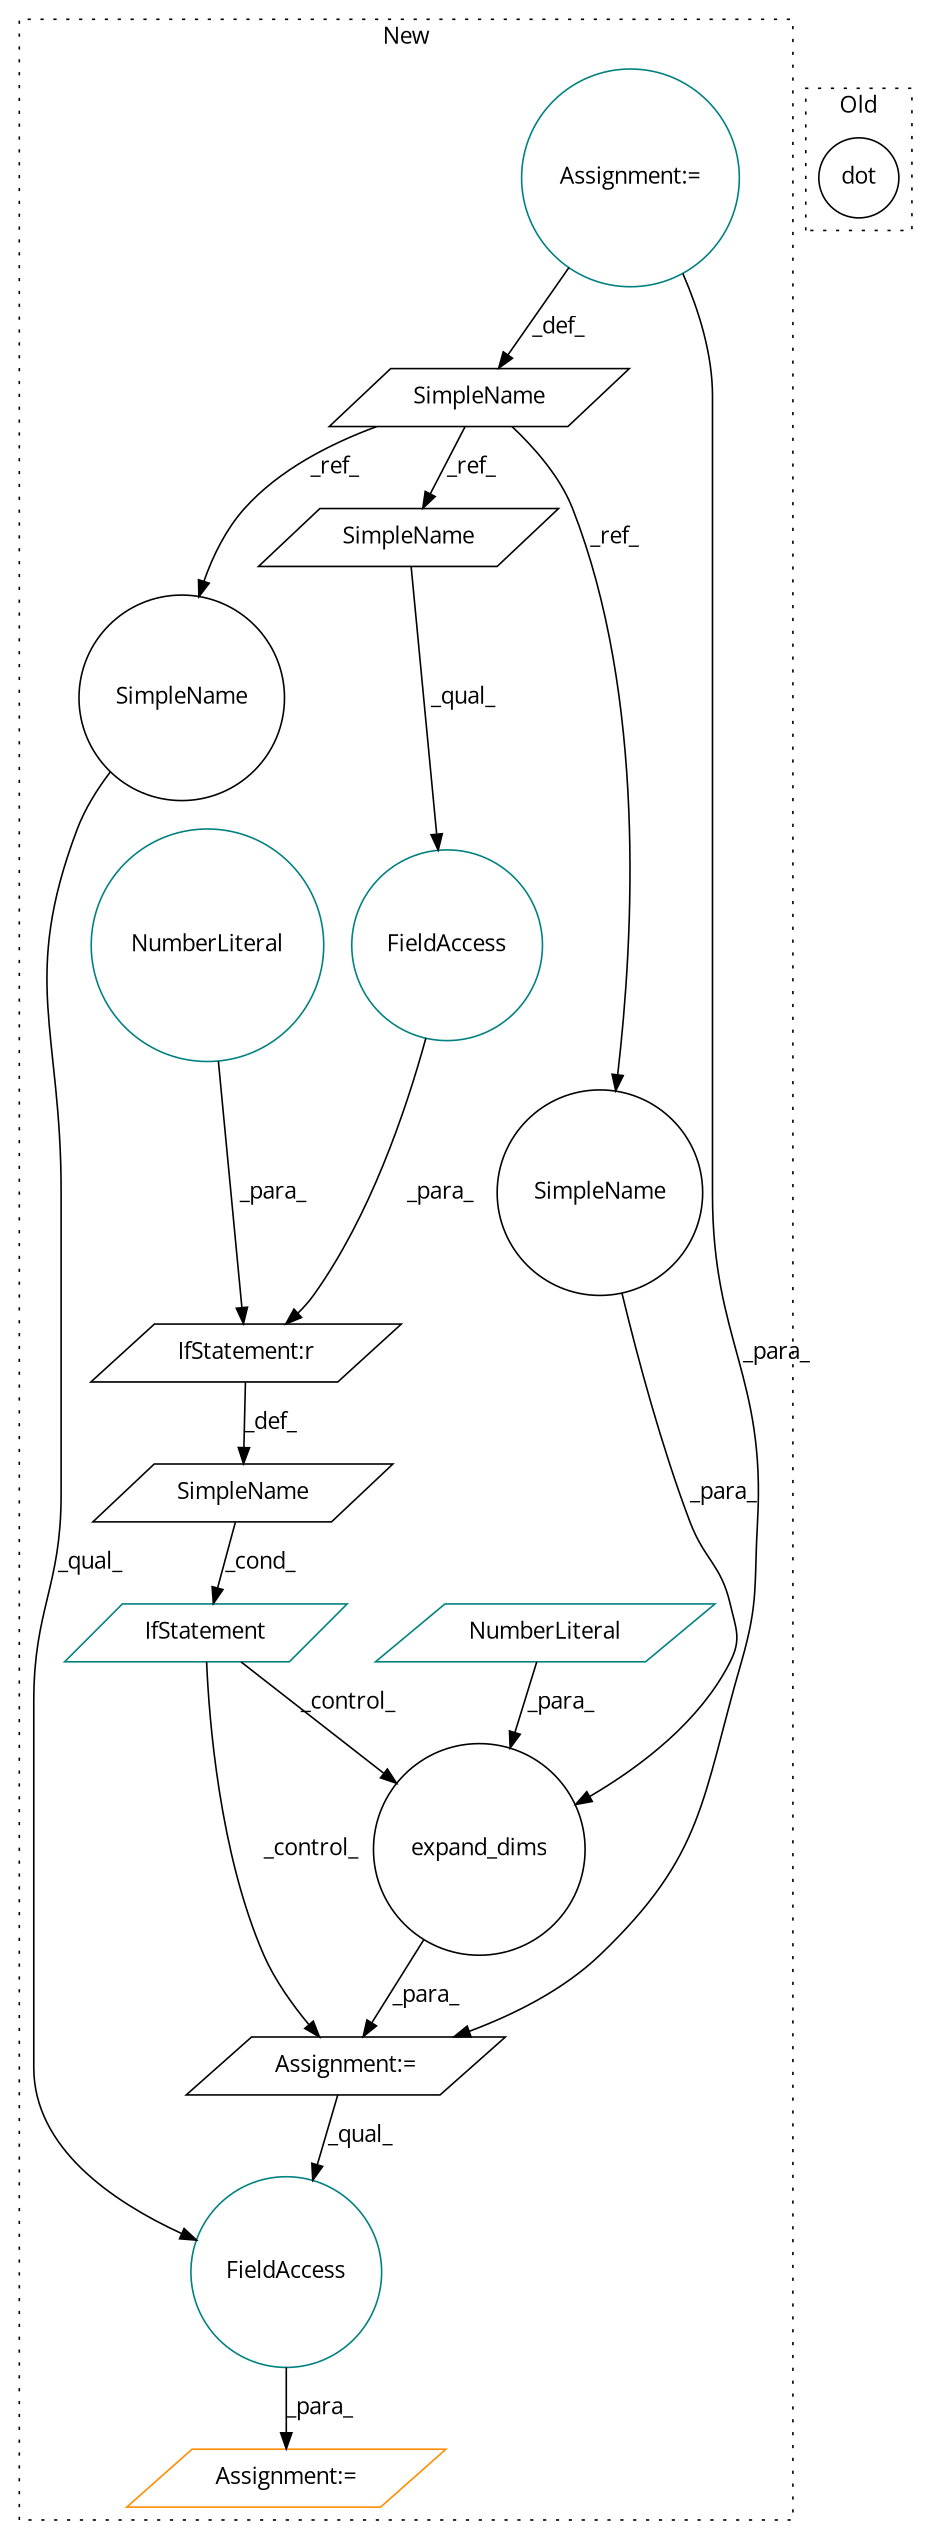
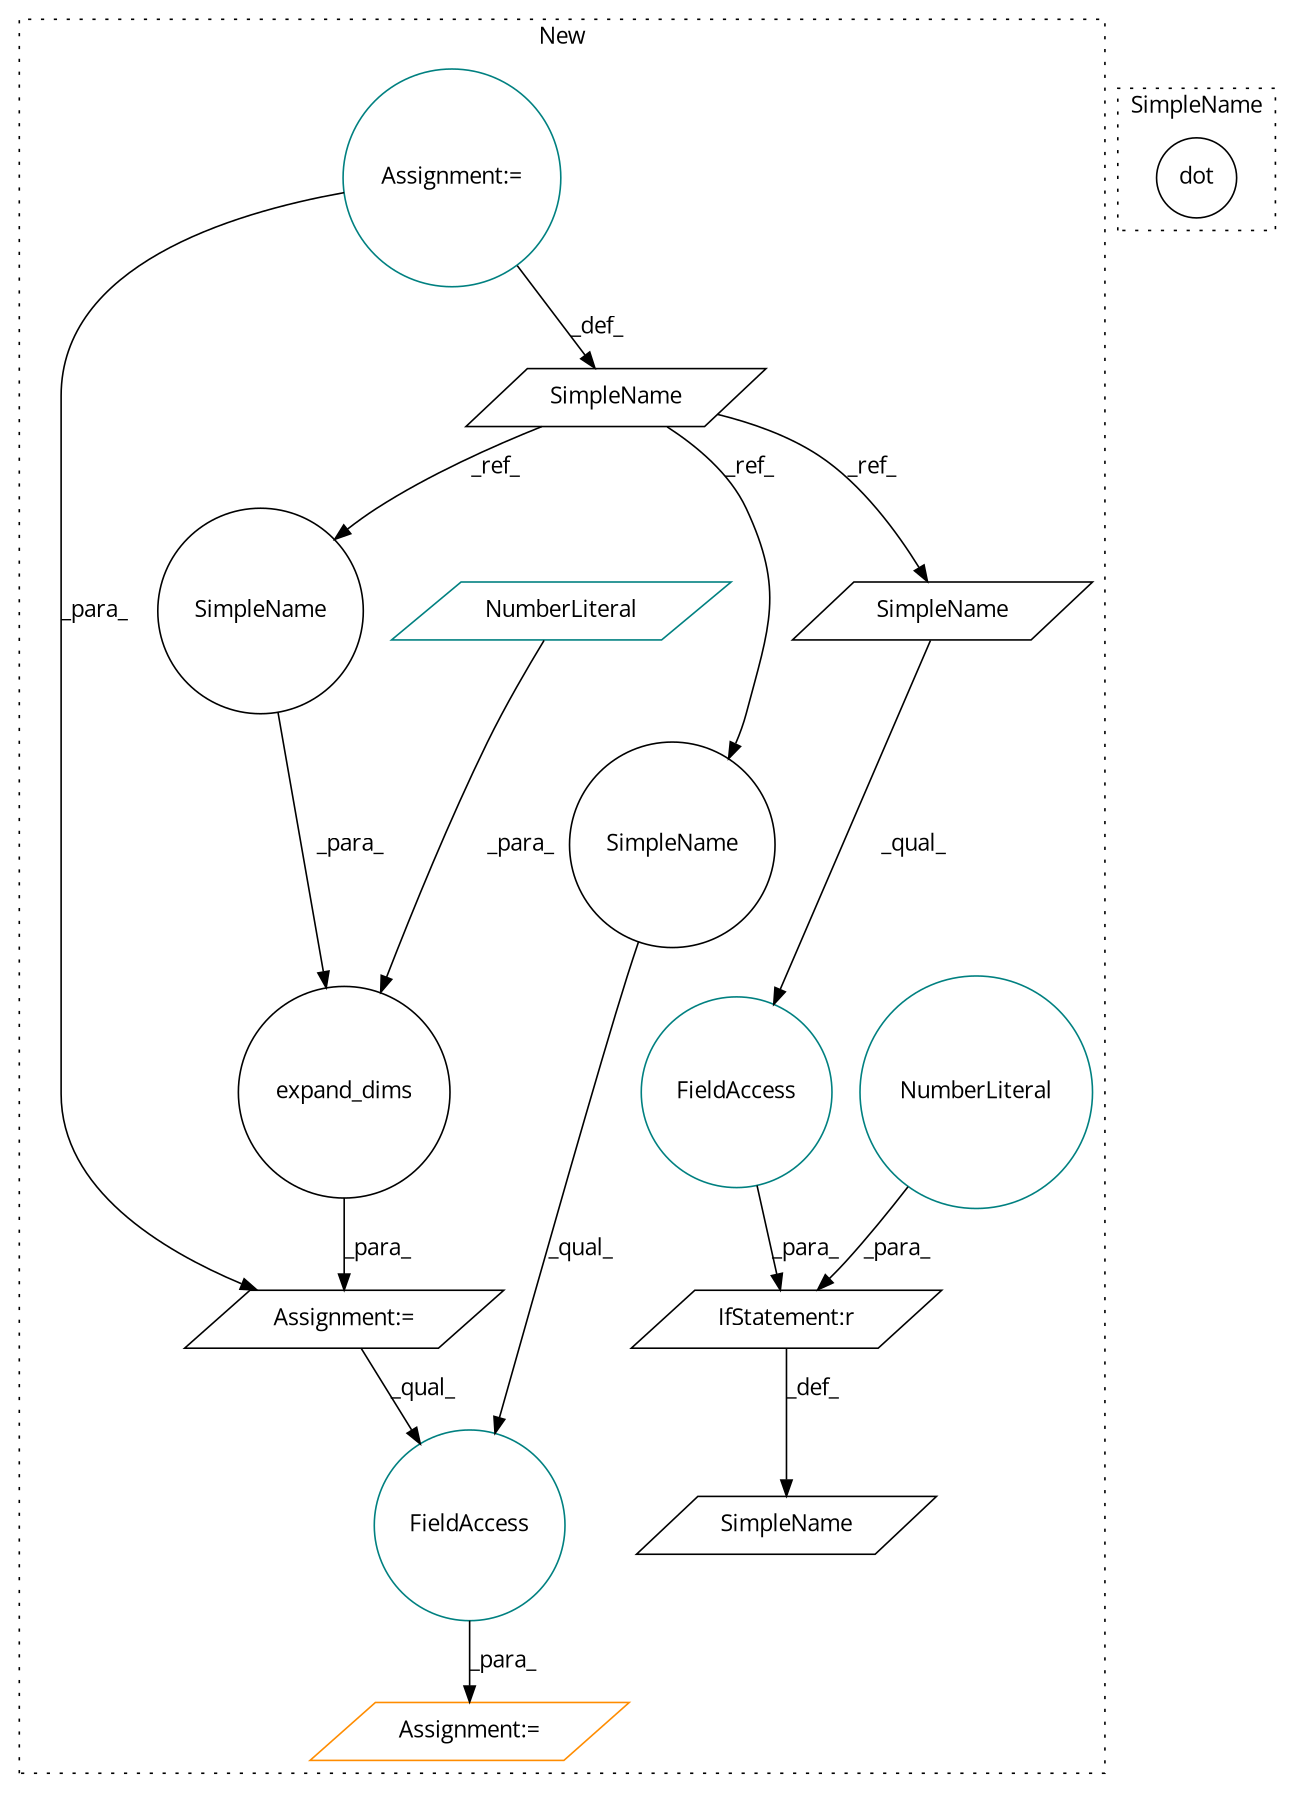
(859, 107) -> (1197, 107)
(206, 1633) -> none
